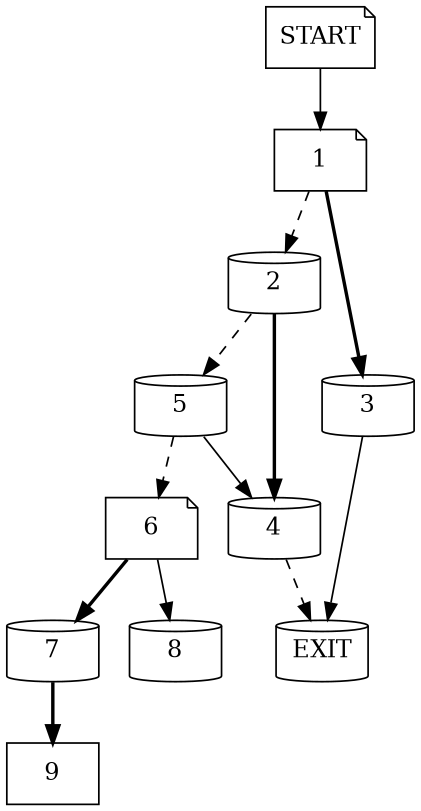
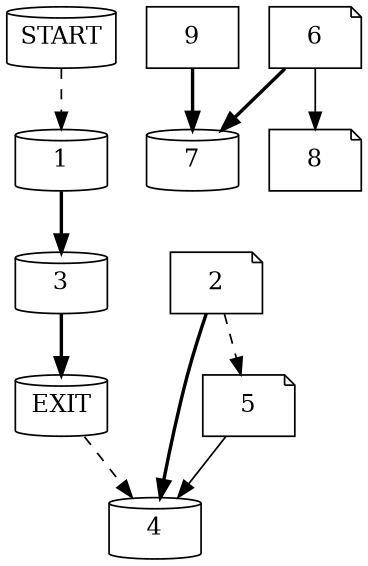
(320, 37) -> (61, 37)
(320, 90) -> (61, 90)
(320, 160) -> (61, 160)
(300, 214) -> none
(274, 283) -> (216, 283)
(181, 406) -> (249, 406)
(168, 459) -> none
(347, 520) -> (61, 336)
(295, 582) -> (103, 460)
(176, 651) -> (315, 160)
(53, 704) -> (193, 90)
